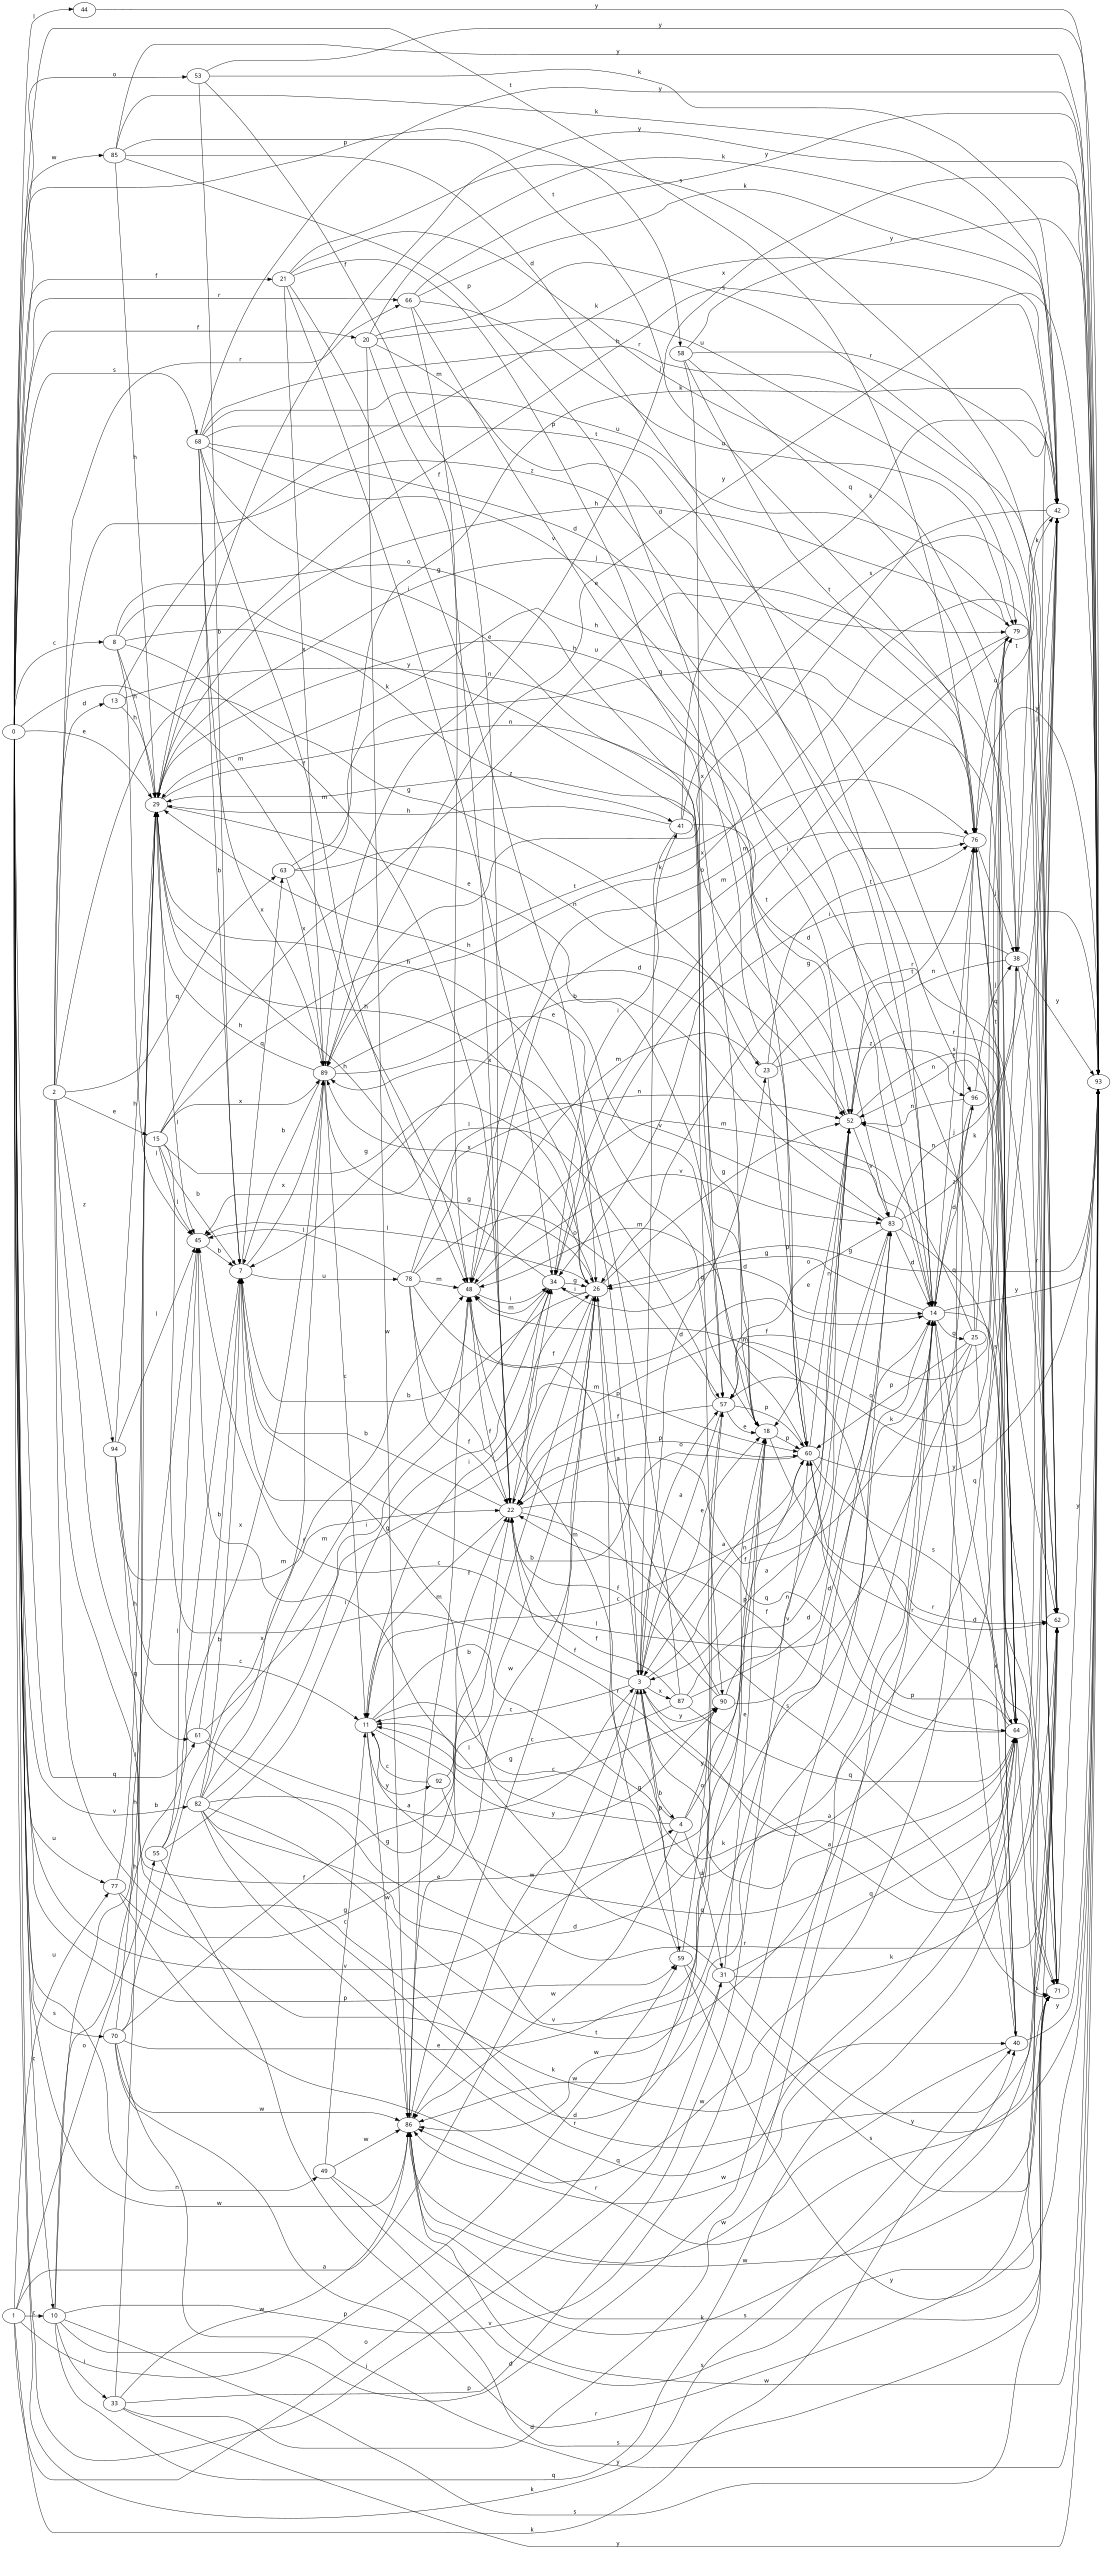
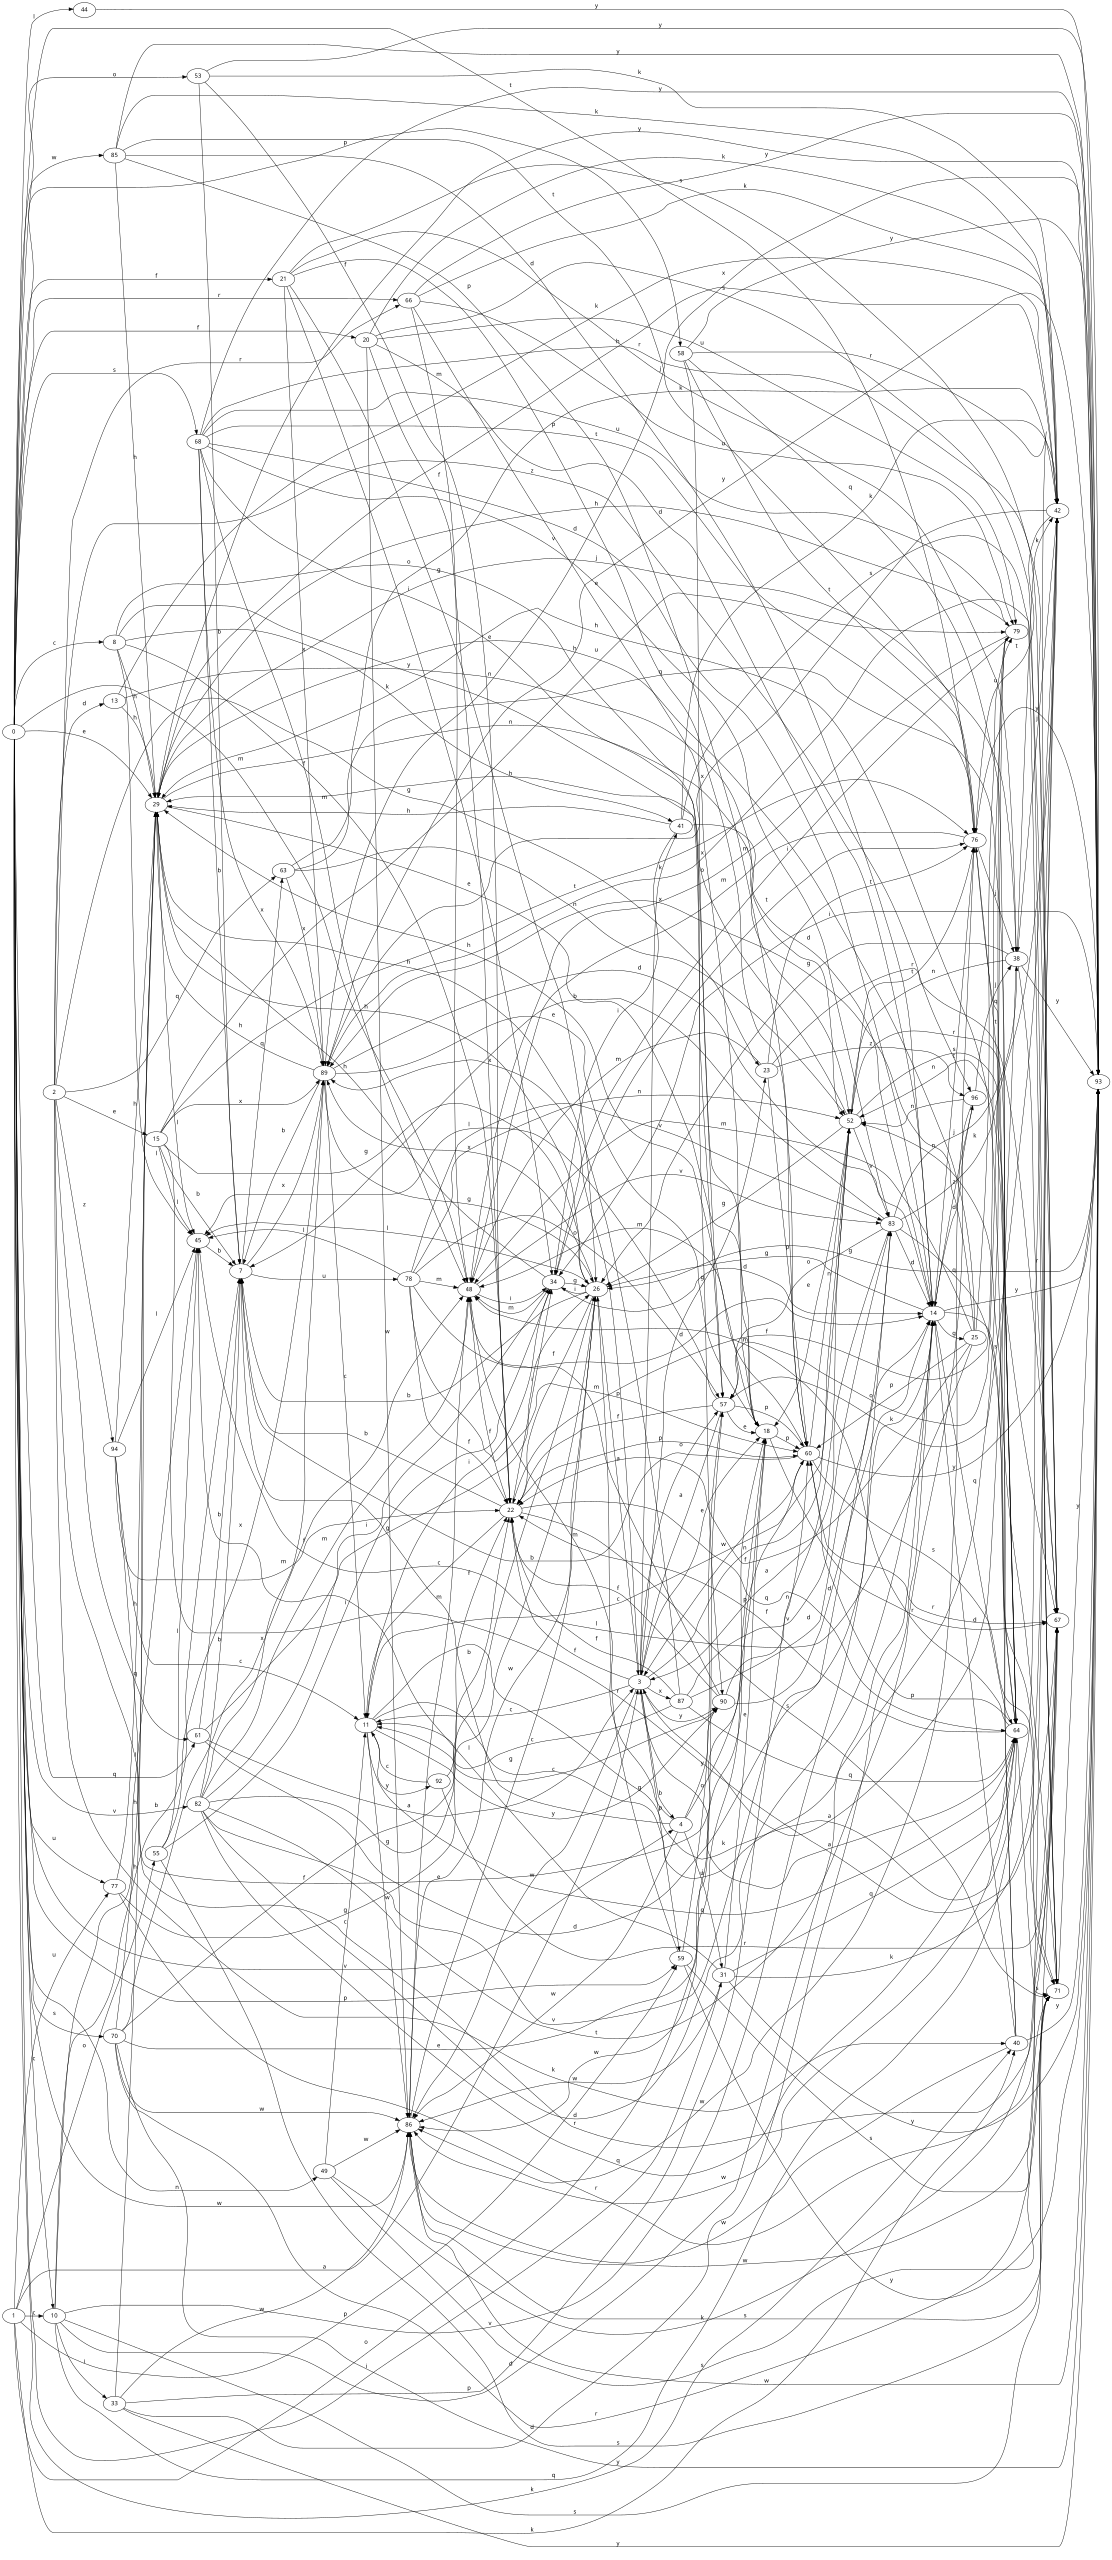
(511, 774) -> (511, 774)
(695, 1204) -> (730, 1210)
(724, 1545) -> (724, 1545)
(1058, 1620) -> (1058, 1620)
(996, 1689) -> (750, 942)
